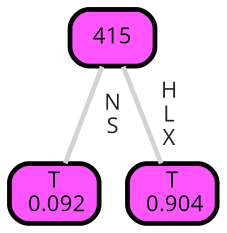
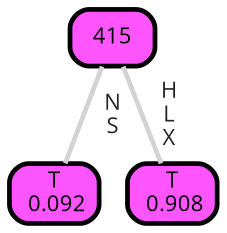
(172, 194) -> (172, 194)
